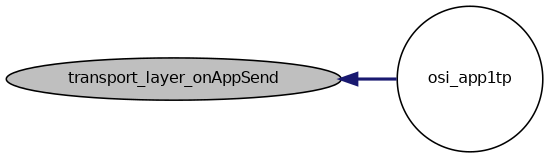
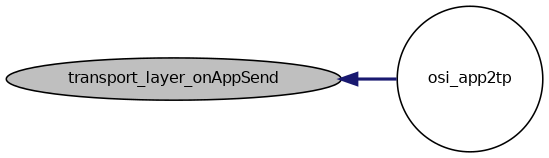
(470, 79) -> (470, 79)
